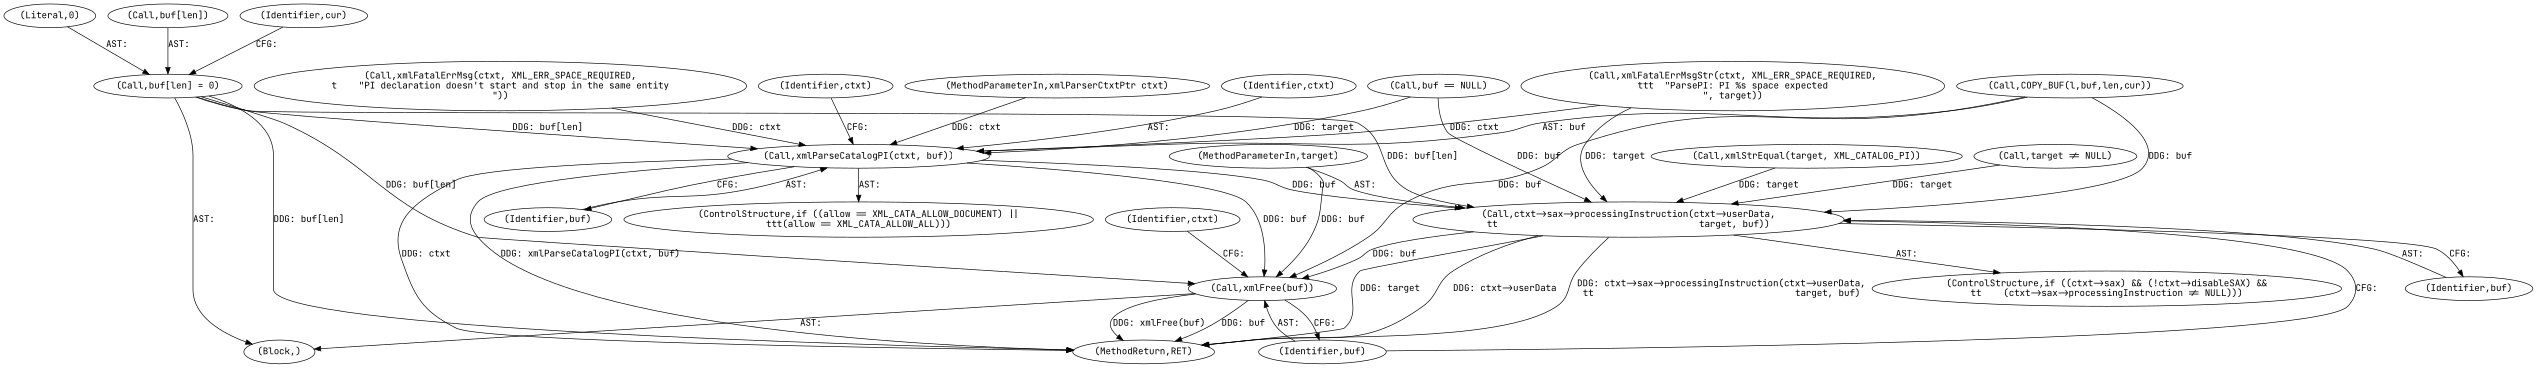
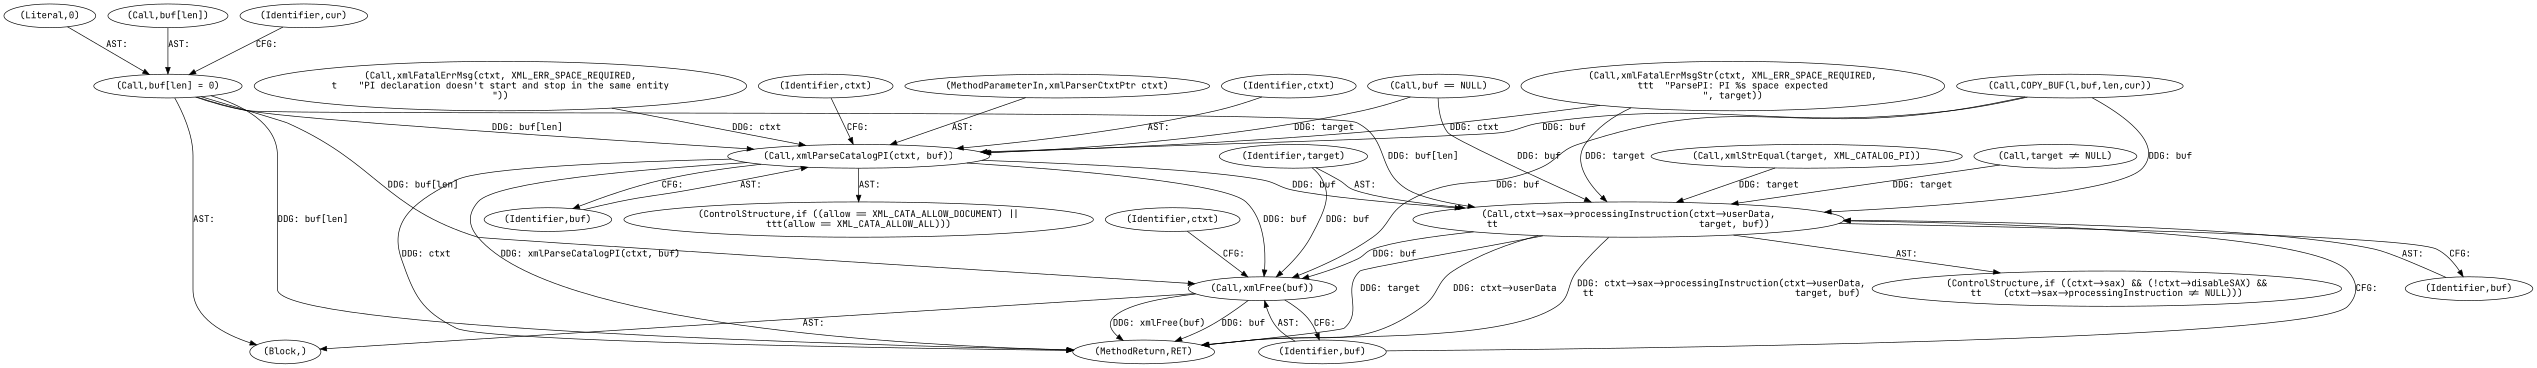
(976, 128) -> (966, 128)
(1564, 128) -> (1564, 128)
(1268, 156) -> (1293, 156)
